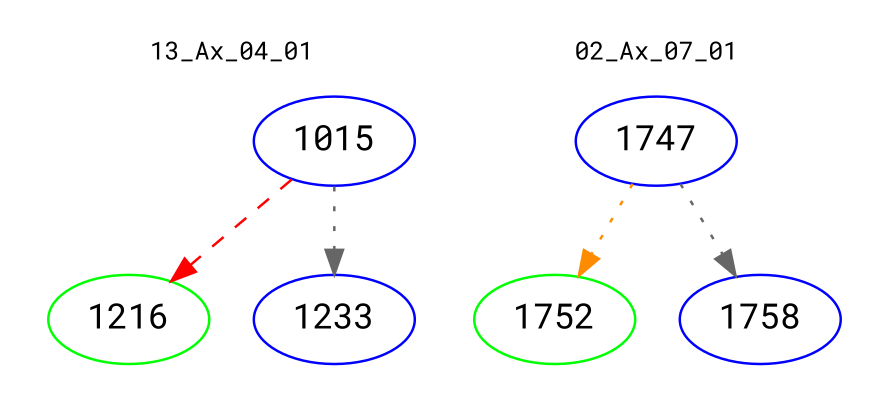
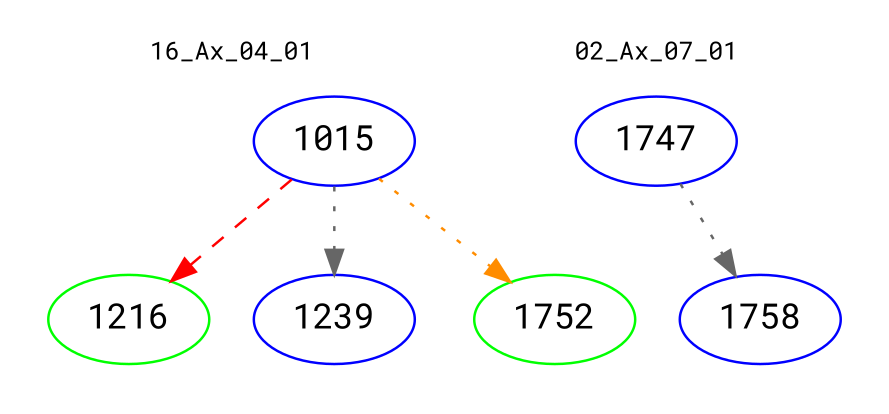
(233, 53) -> (233, 53)
(612, 219) -> (421, 212)
(334, 319) -> (334, 319)
